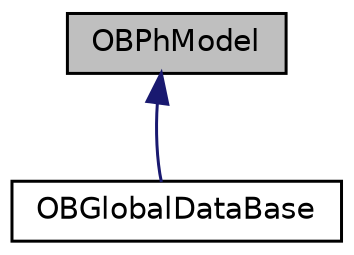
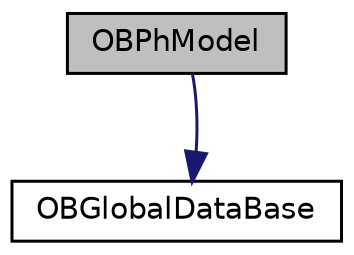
(157, 143) -> (197, 113)
